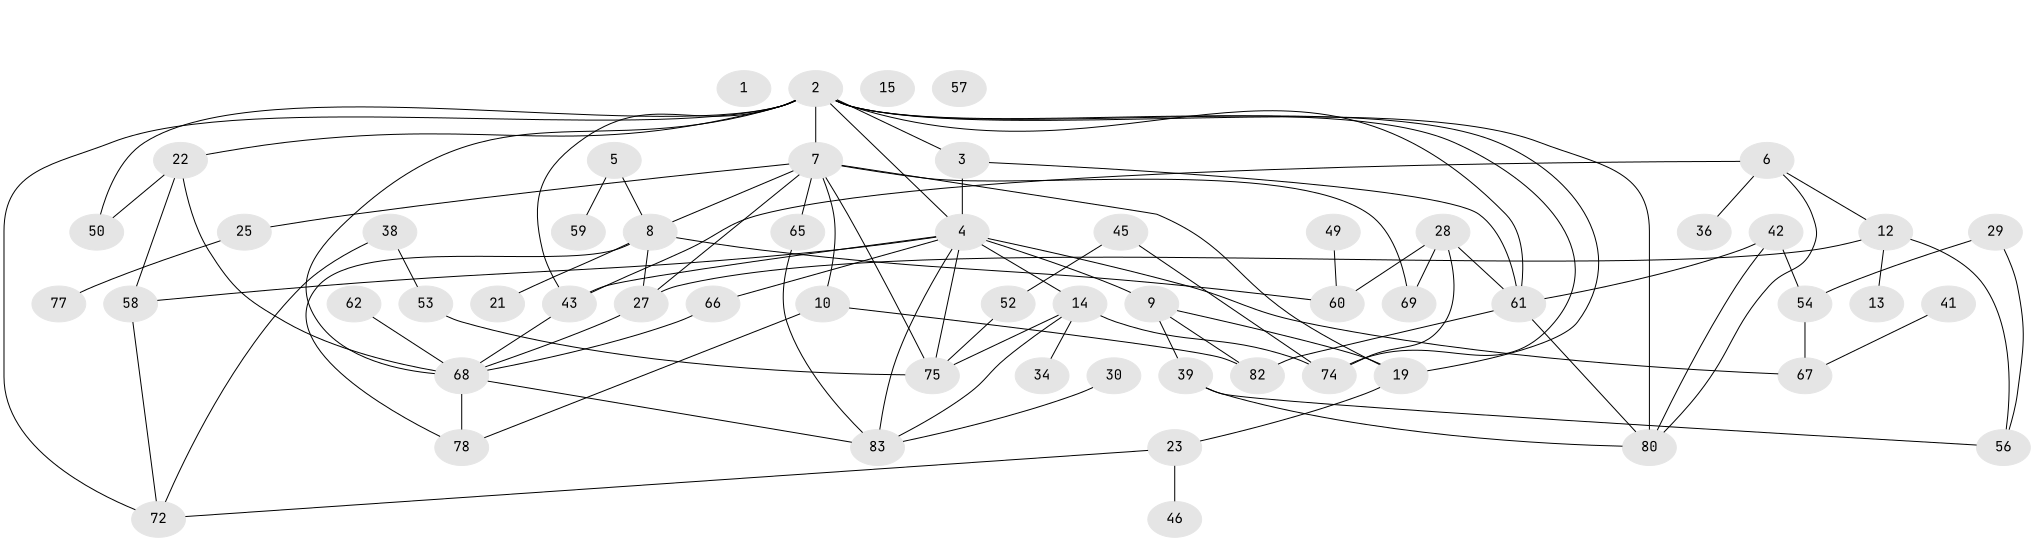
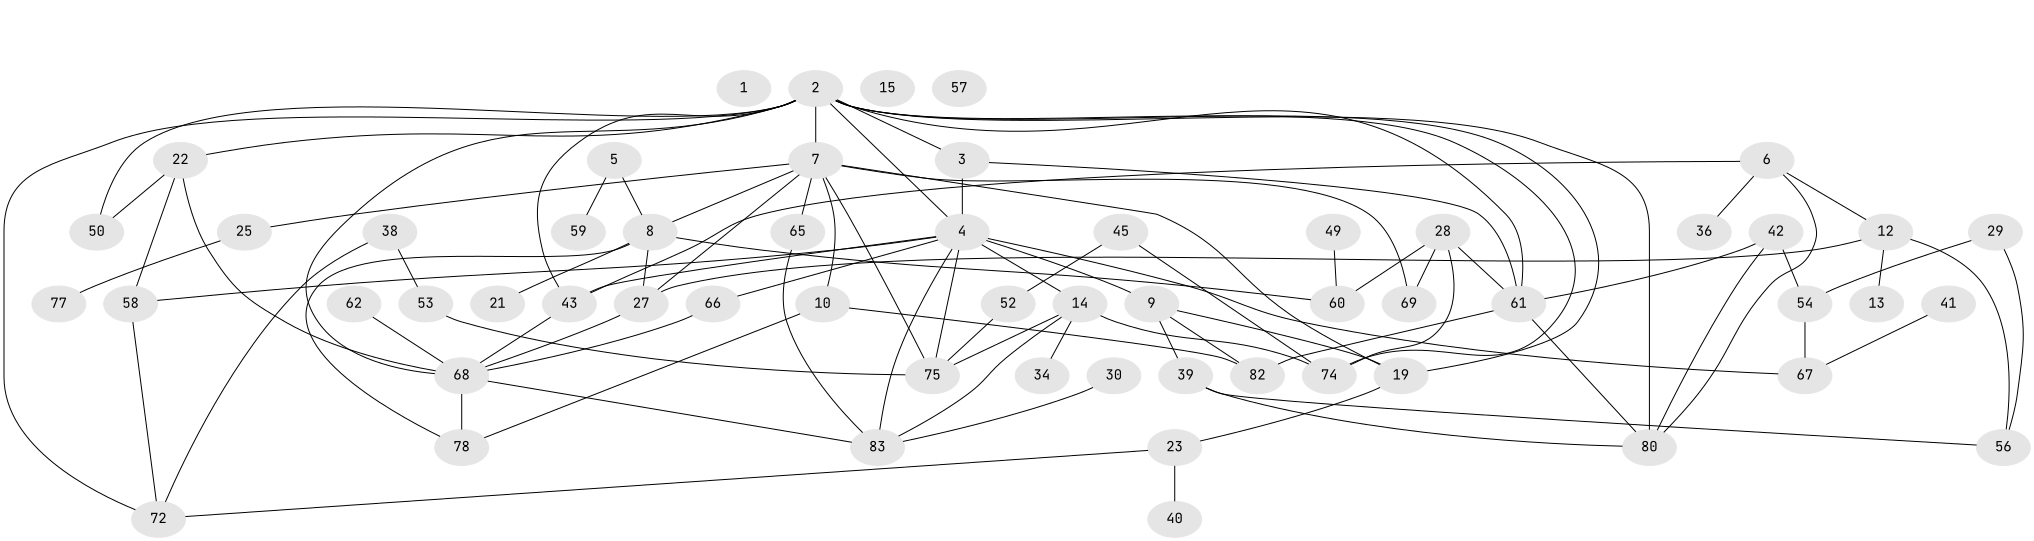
(1175, 519) -> (1175, 519)
